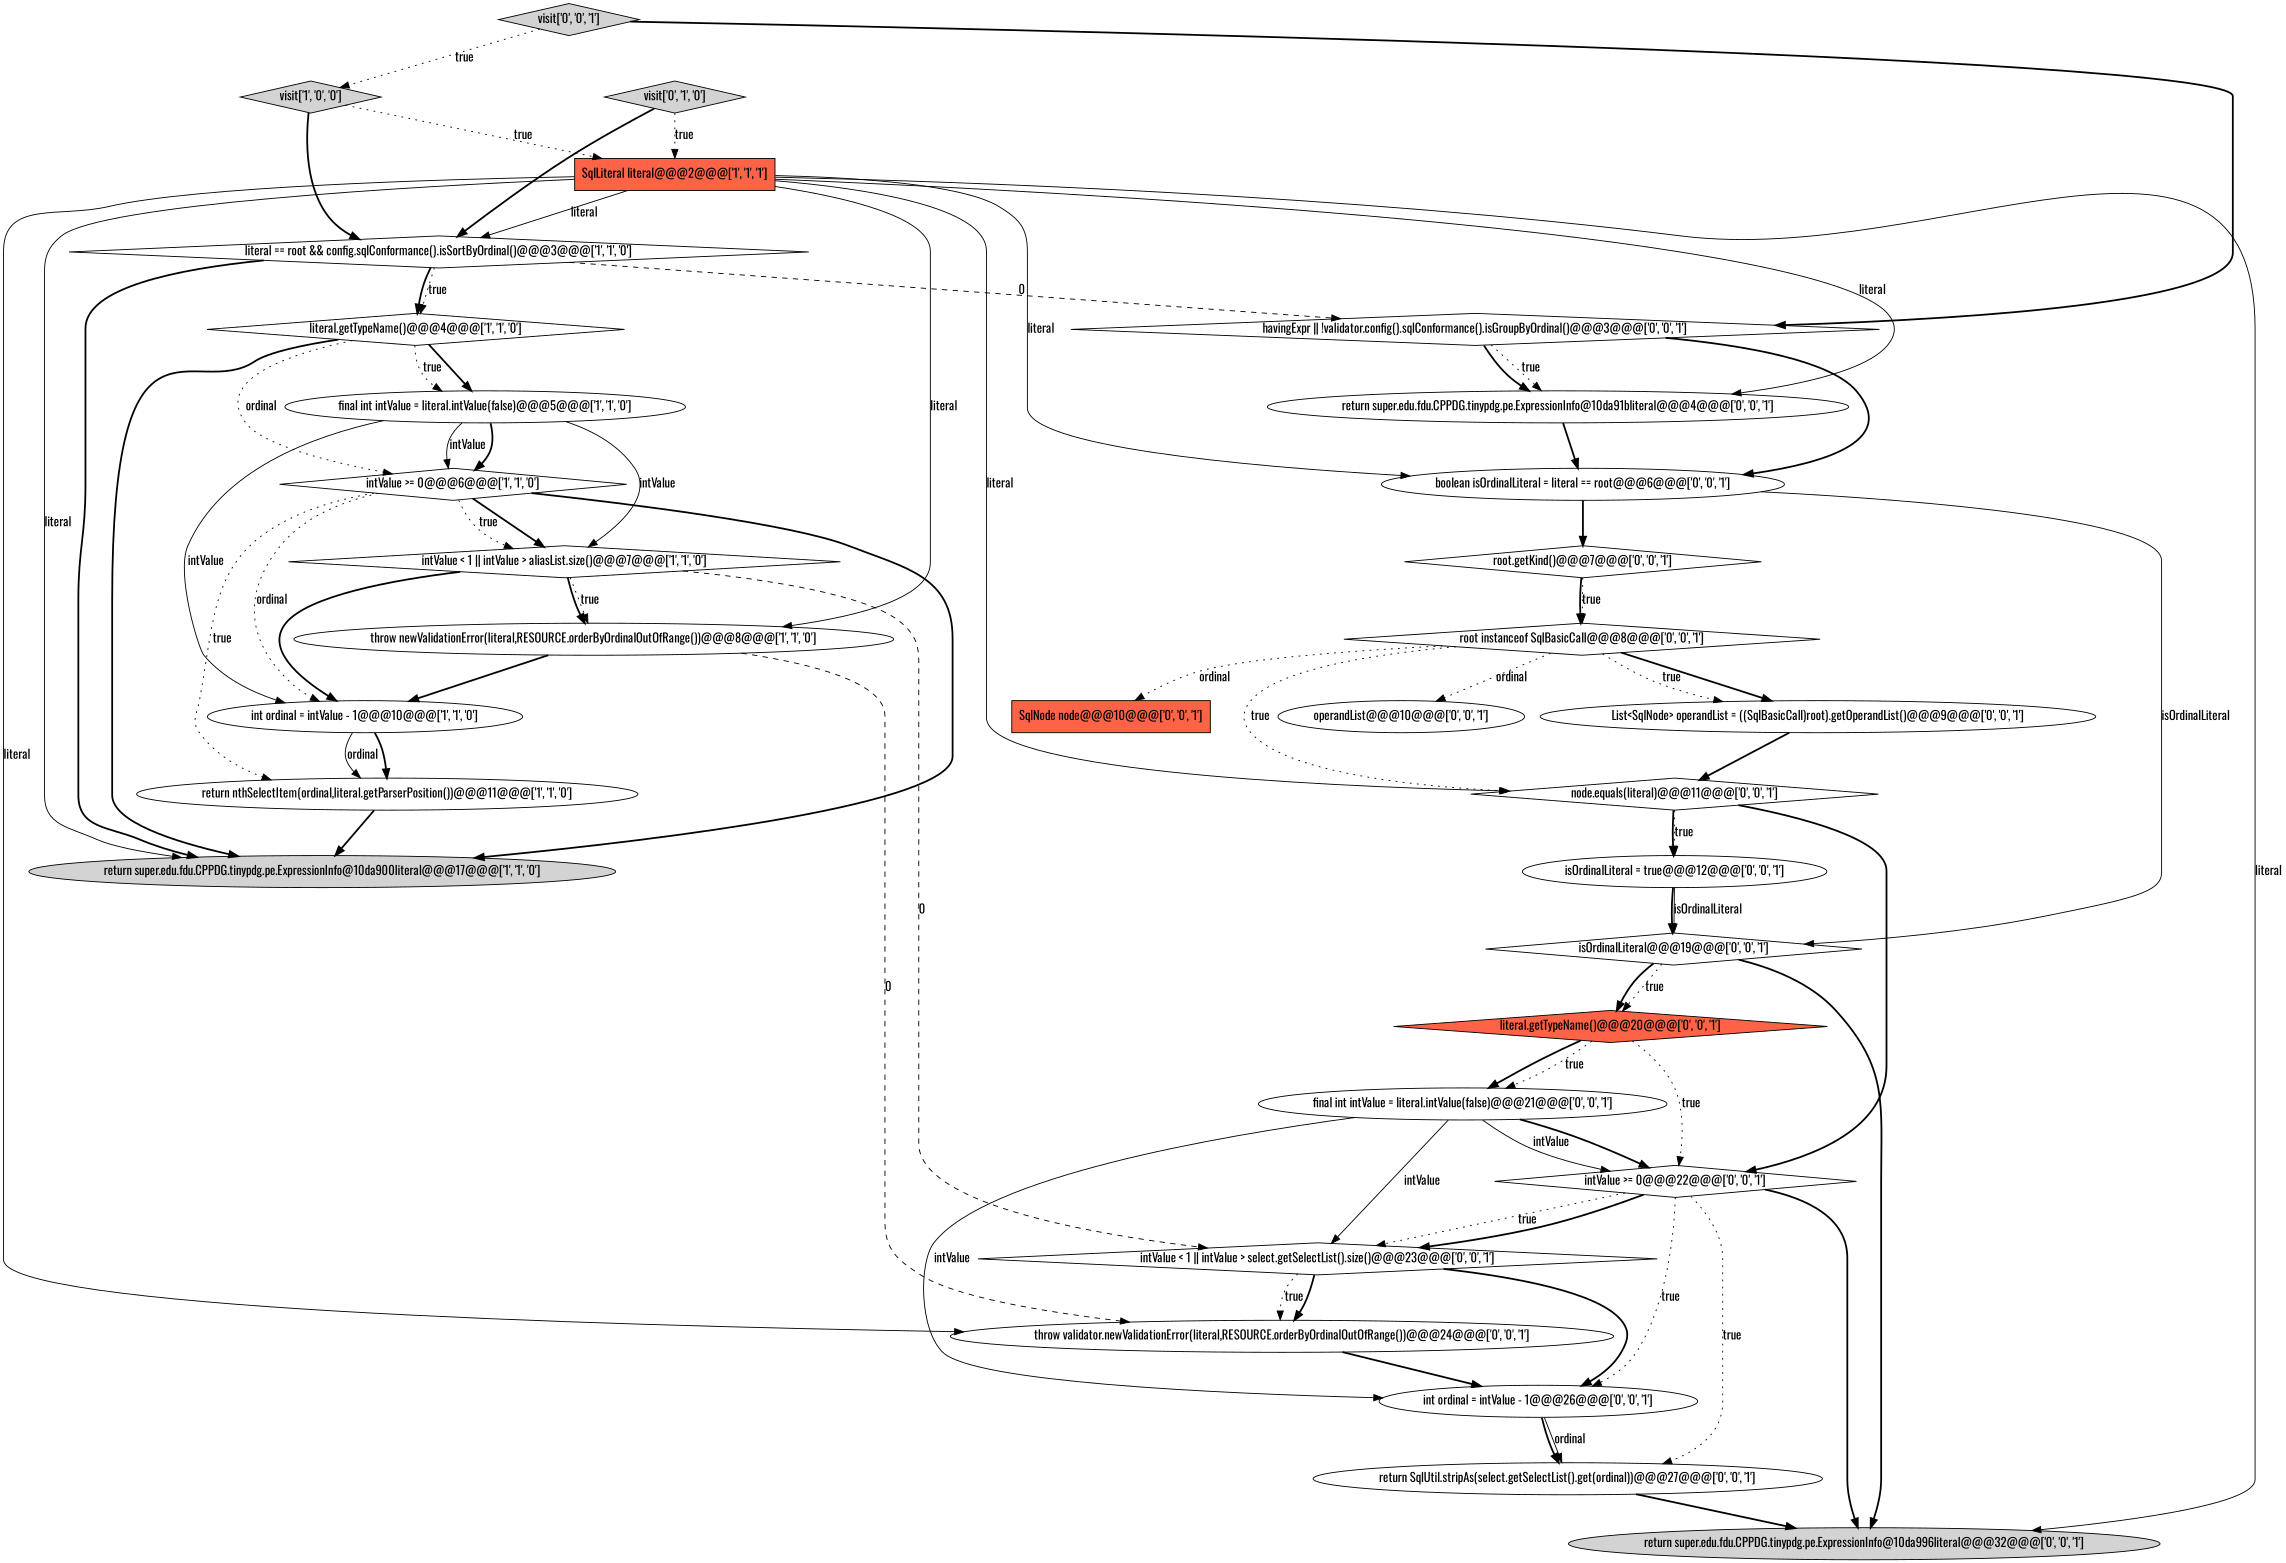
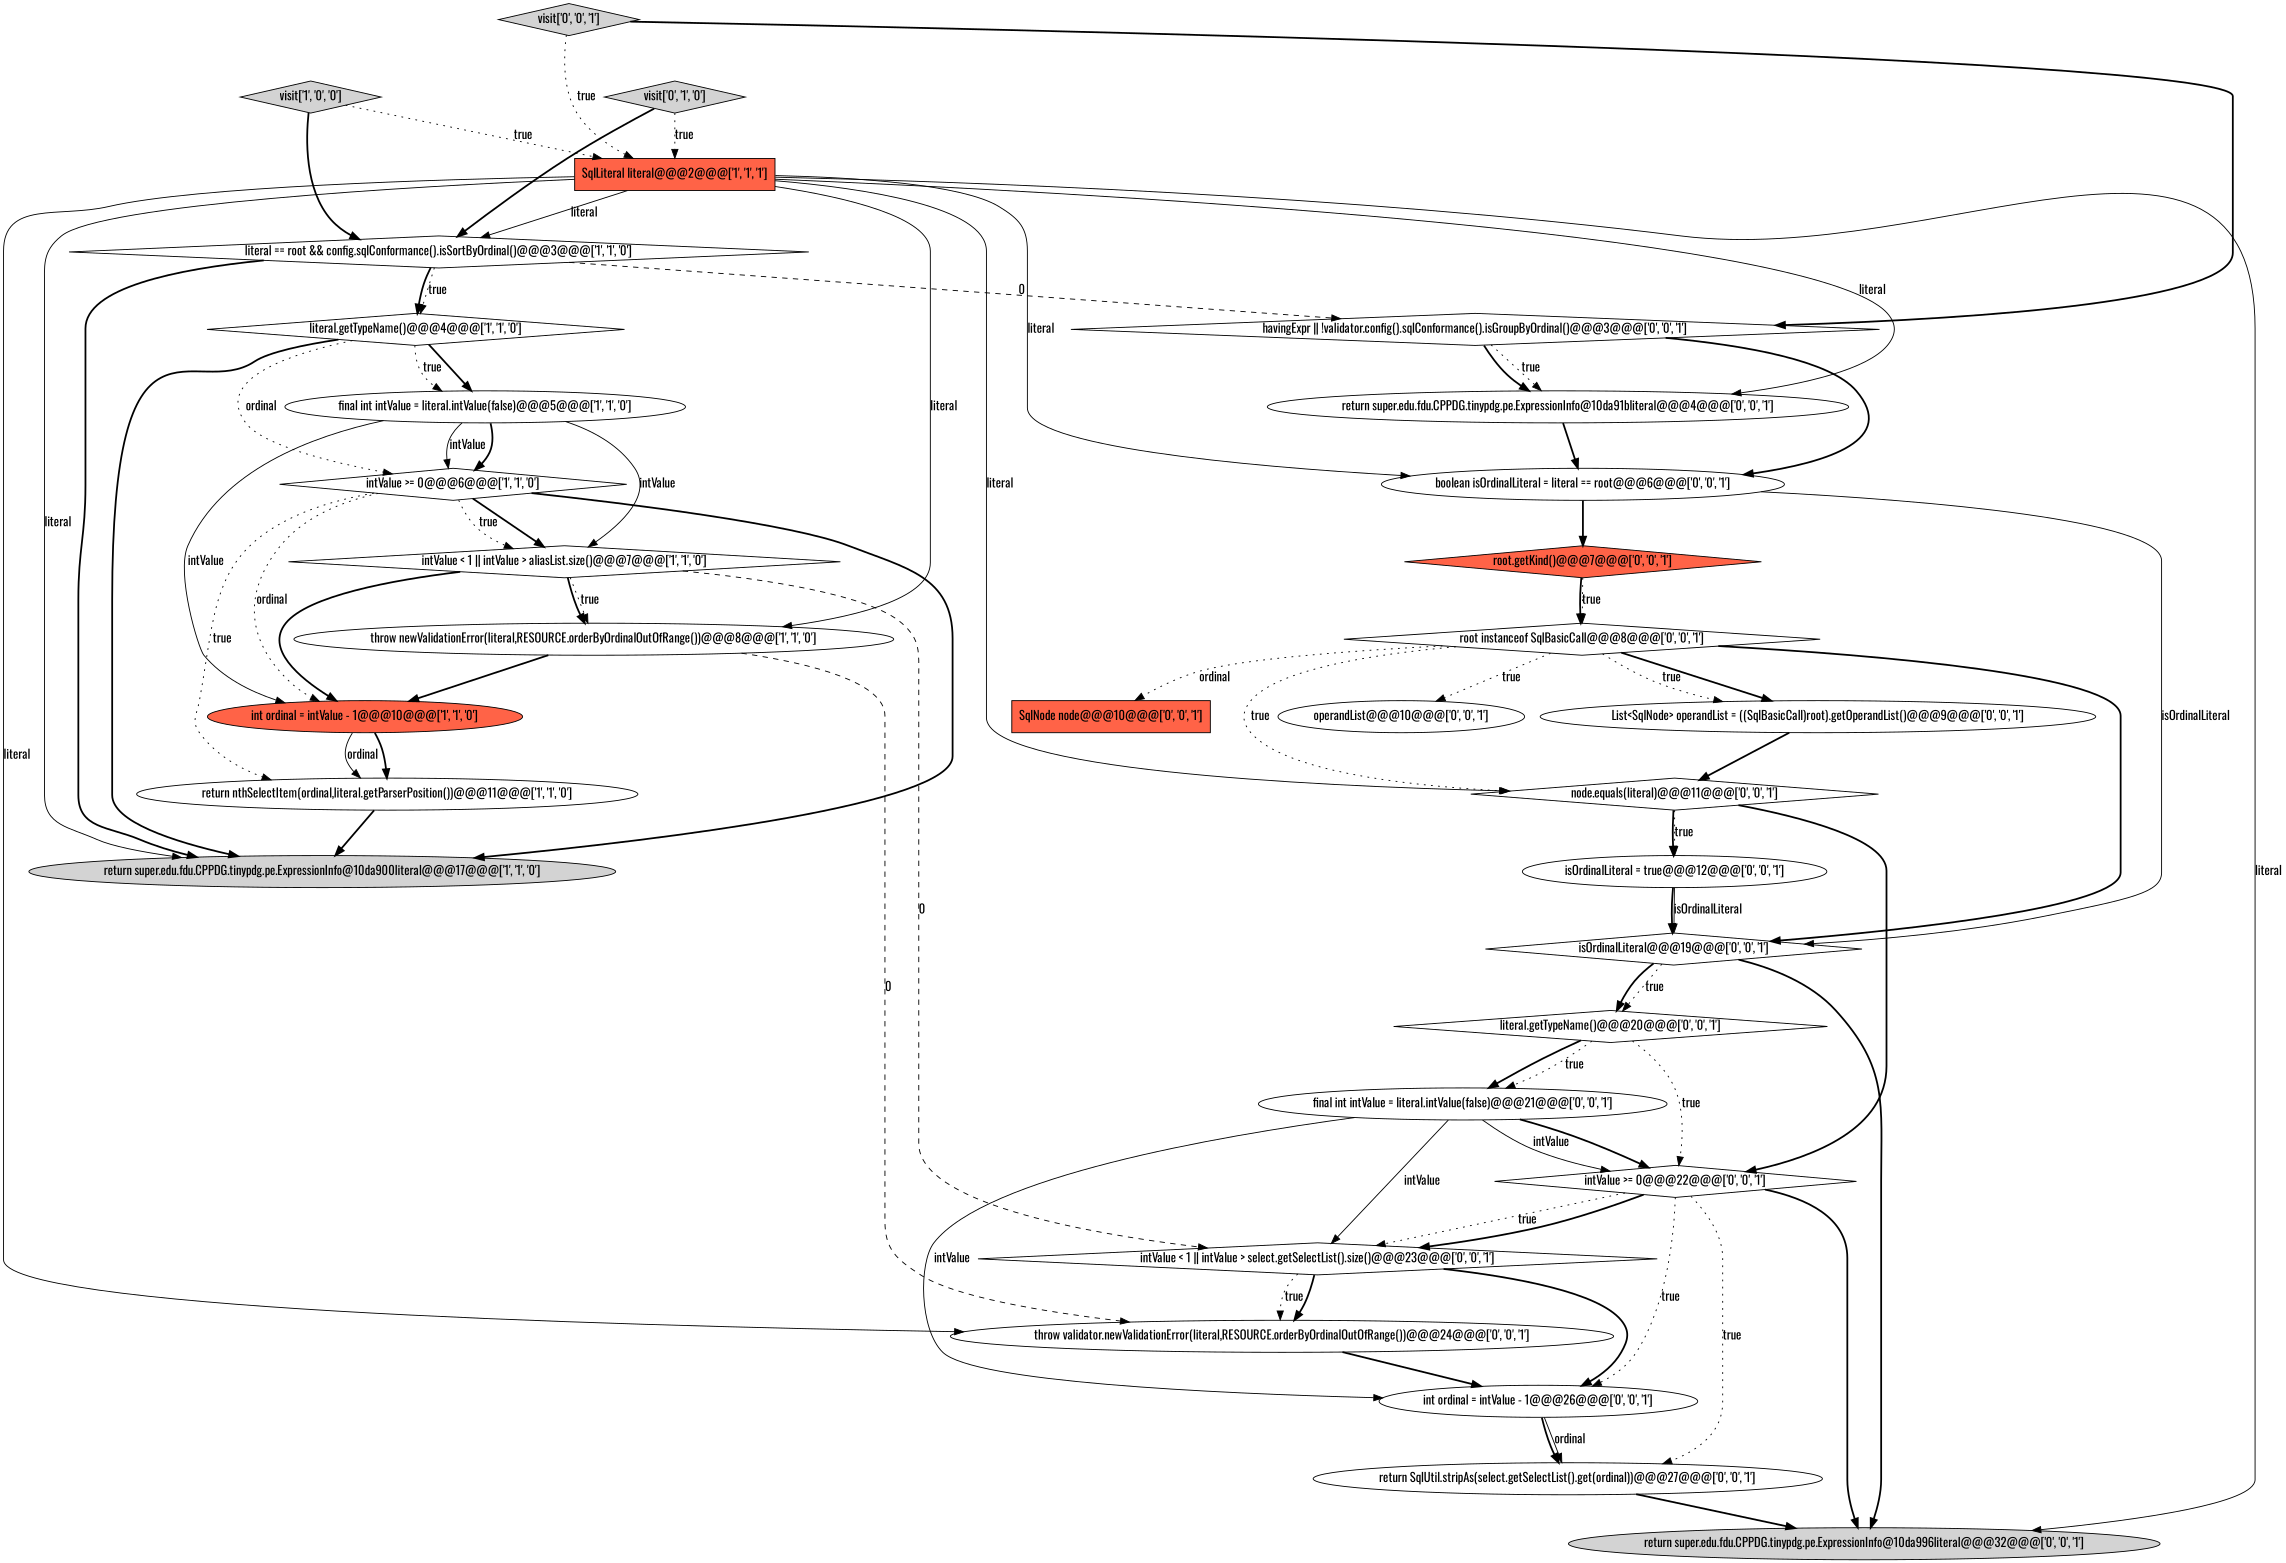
(444, 57) -> (573, 106)
(1583, 562) -> (1583, 562)
(1512, 678) -> (1512, 678)
(365, 717) -> (365, 717)
none -> (2121, 763)
(1611, 1026) -> (1611, 1026)
